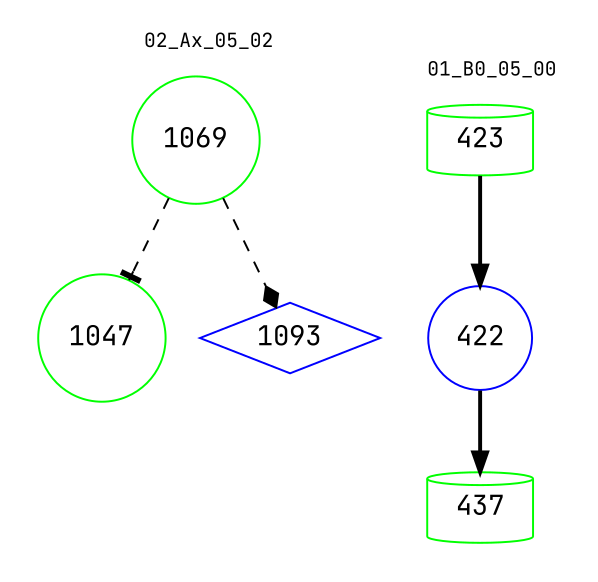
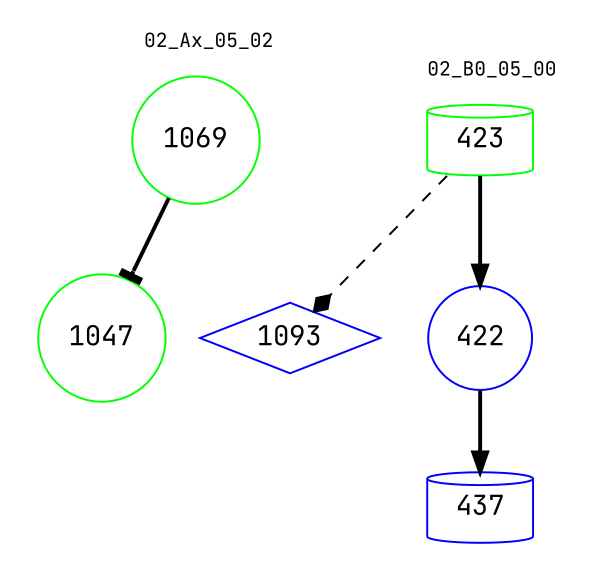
(493, 71) -> (493, 71)
(151, 235) -> (151, 235)
(244, 242) -> (383, 241)
(480, 508) -> (480, 508)
